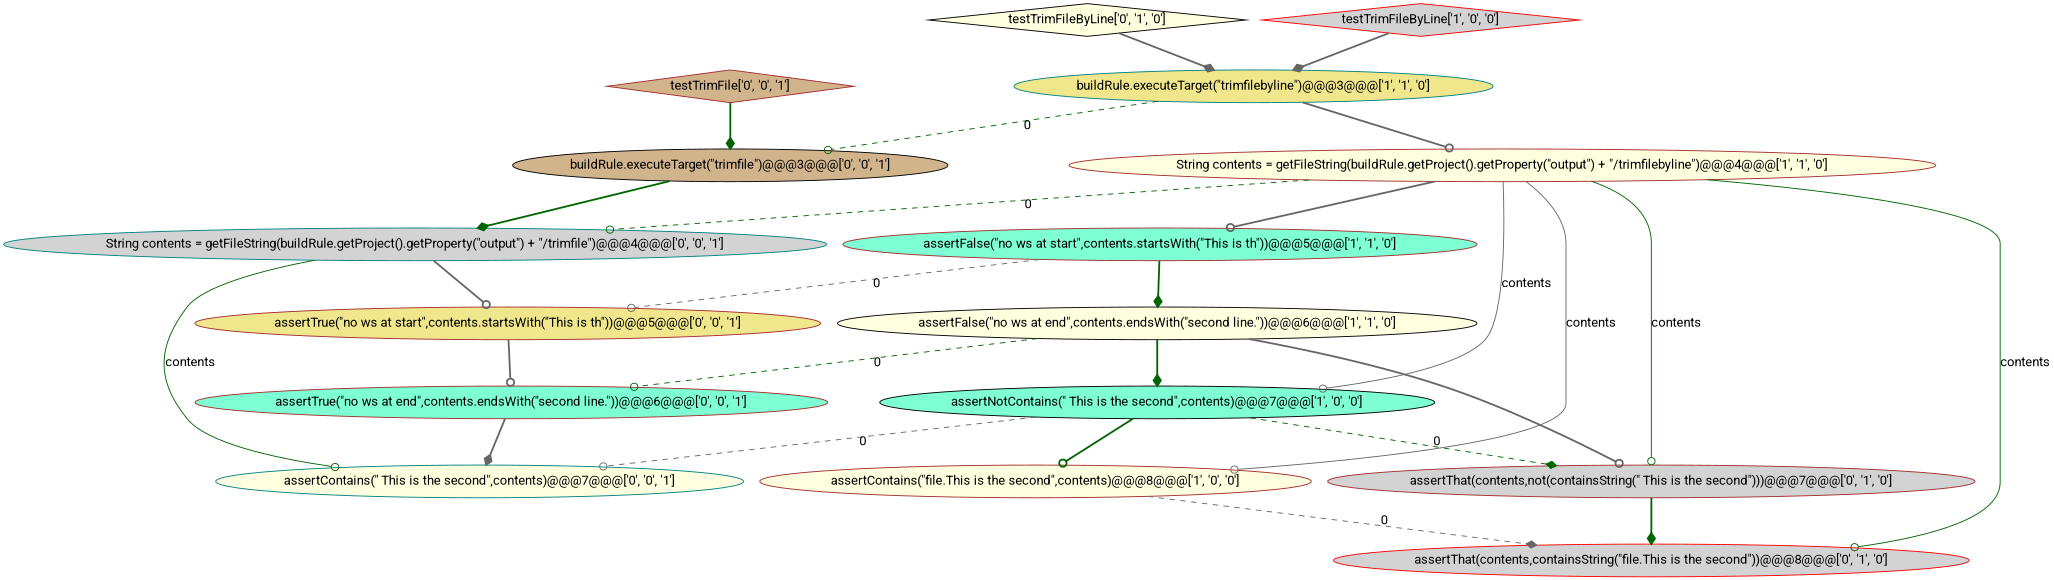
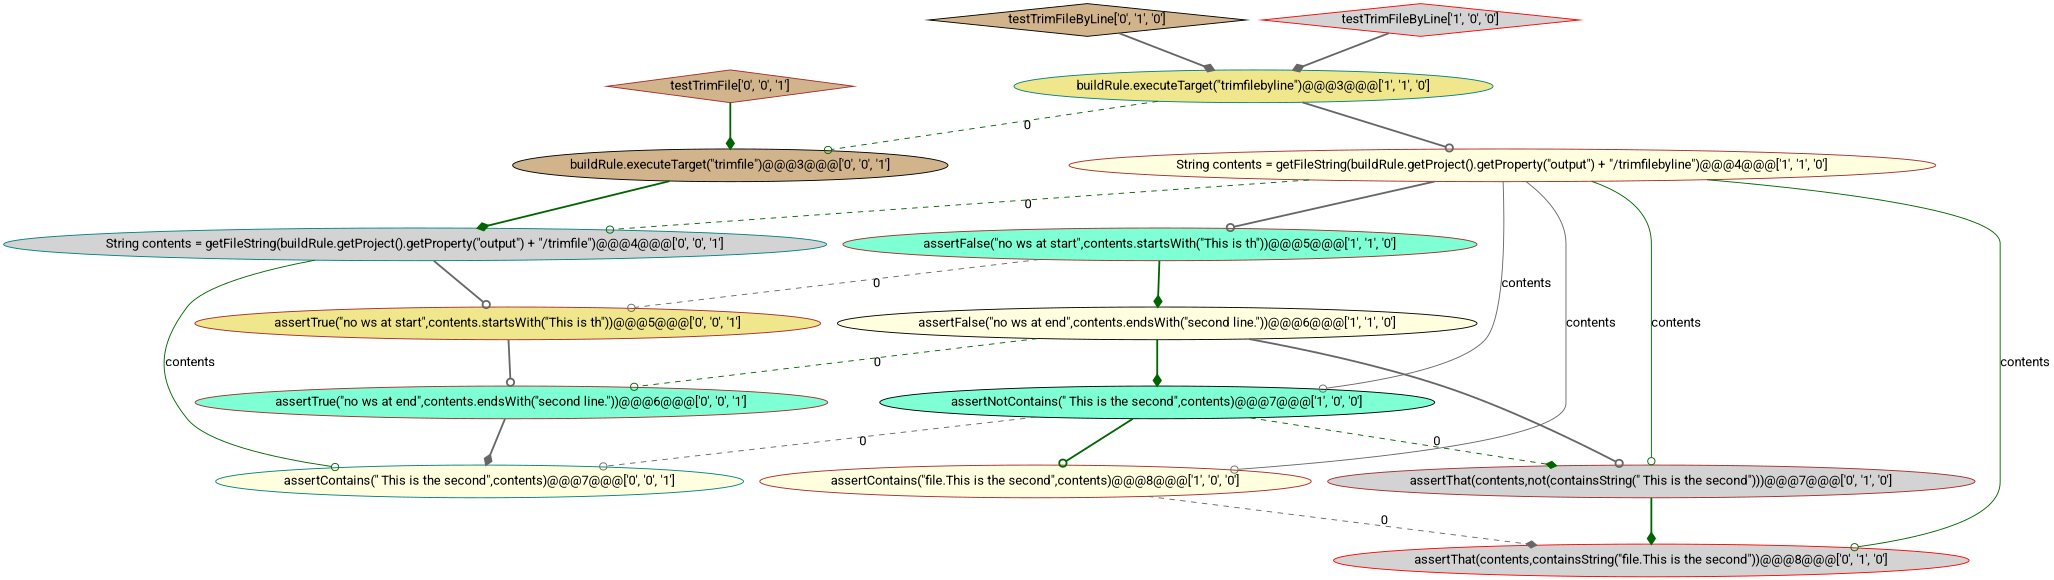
(1087, 20) -> (1087, 20)
